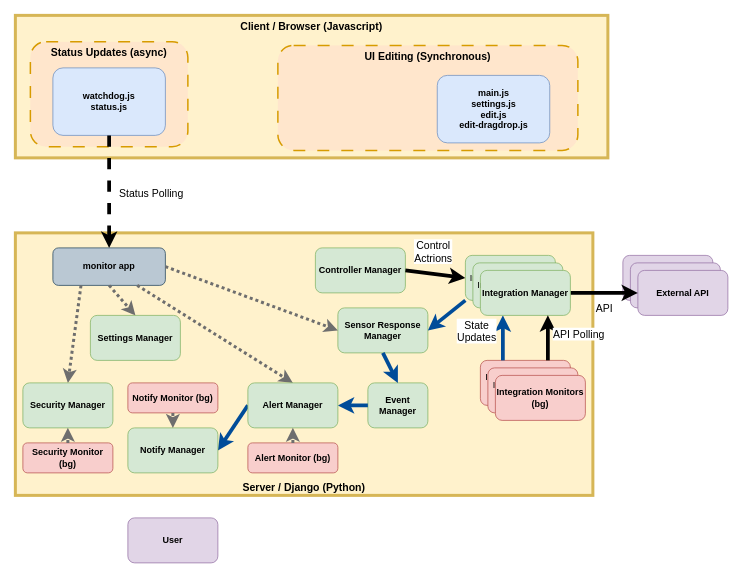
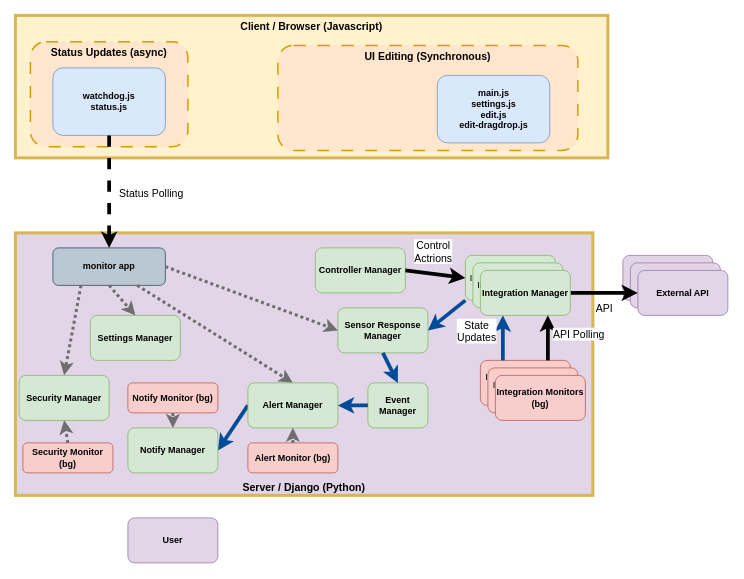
(304, 364) -> (304, 364)
(68, 405) -> (64, 398)
